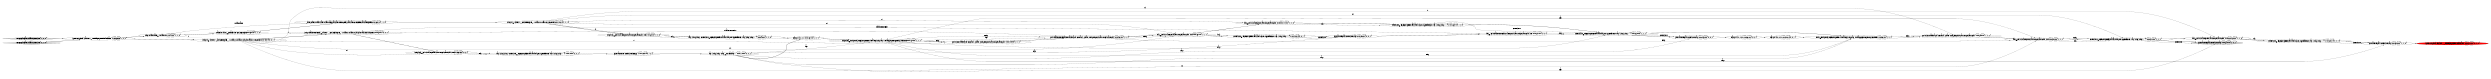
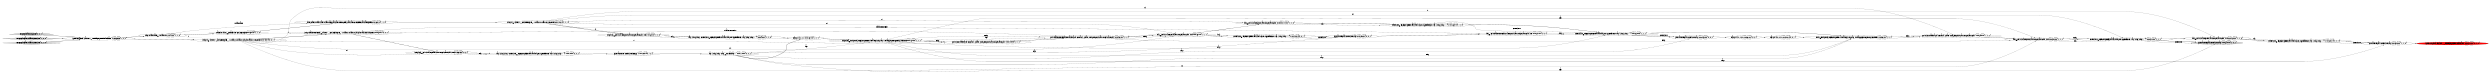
none -> (31, 34)
